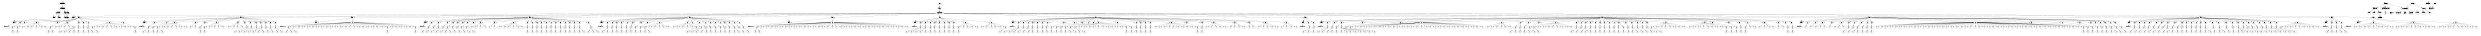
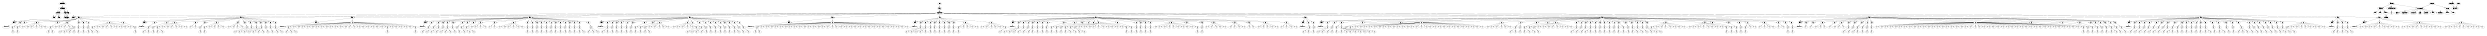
none -> (2405, 13)
none -> (2440, 13)
